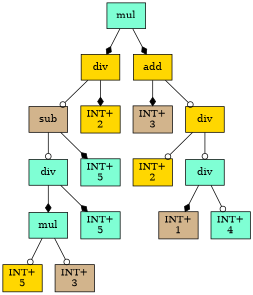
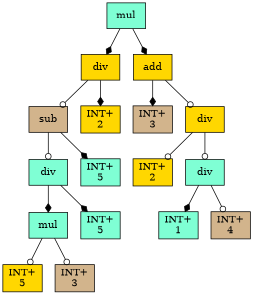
(178, 225) -> (178, 225)
(231, 225) -> (231, 225)
